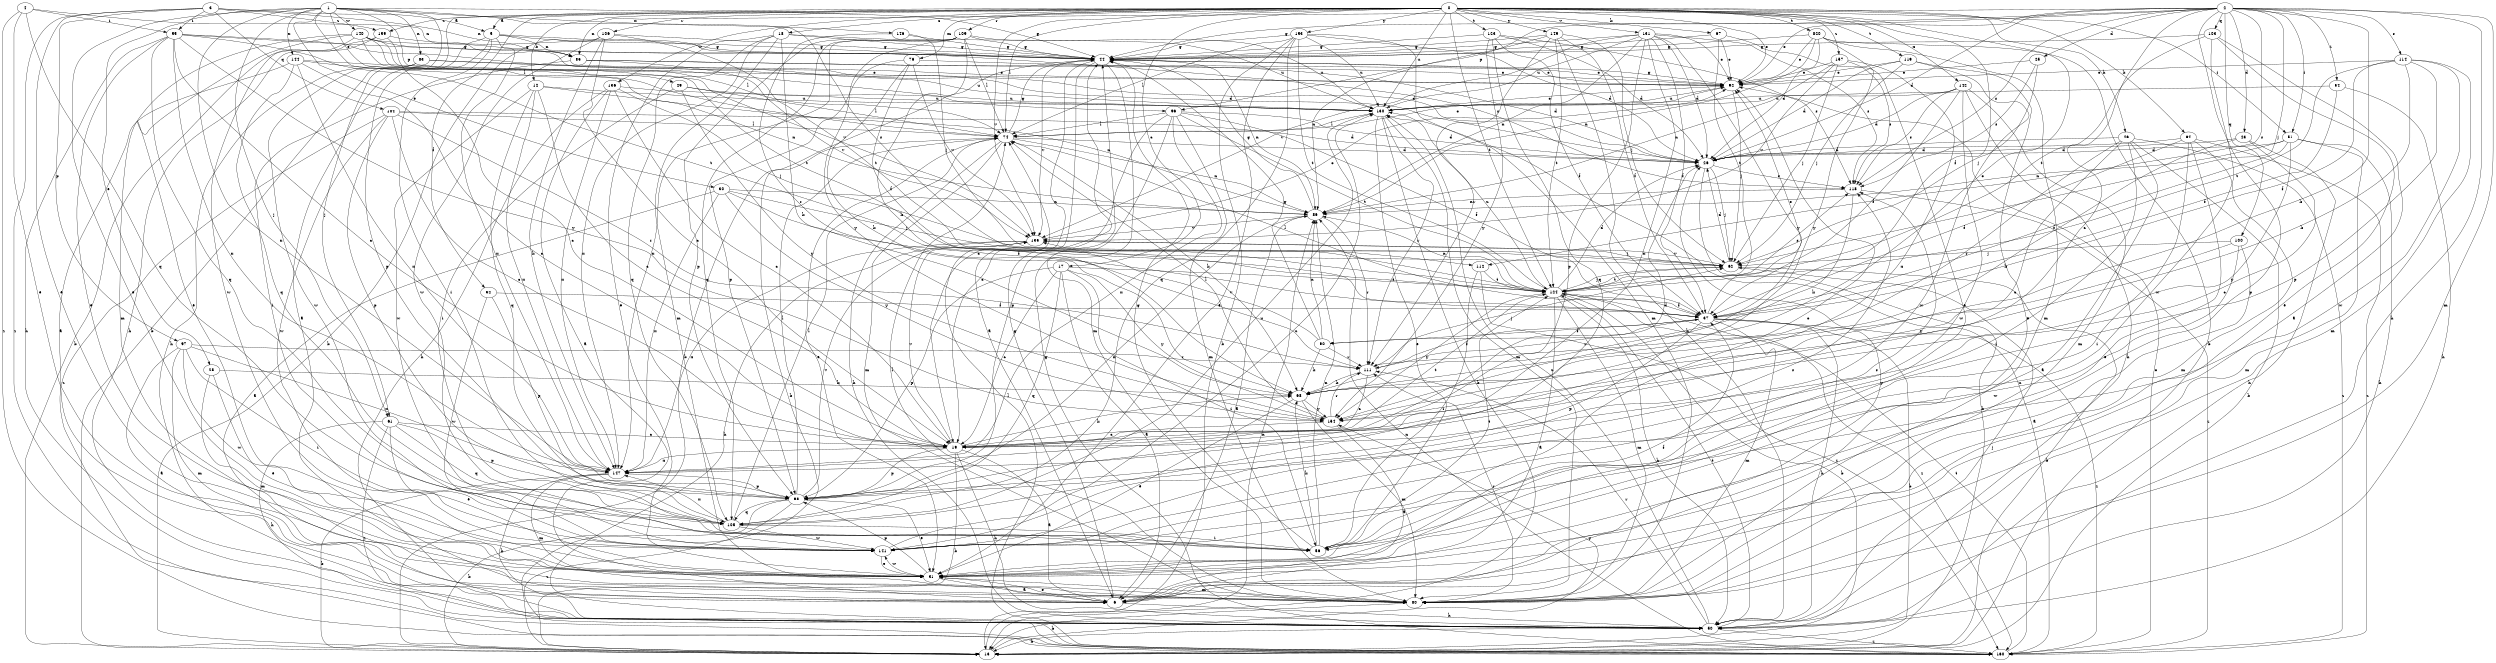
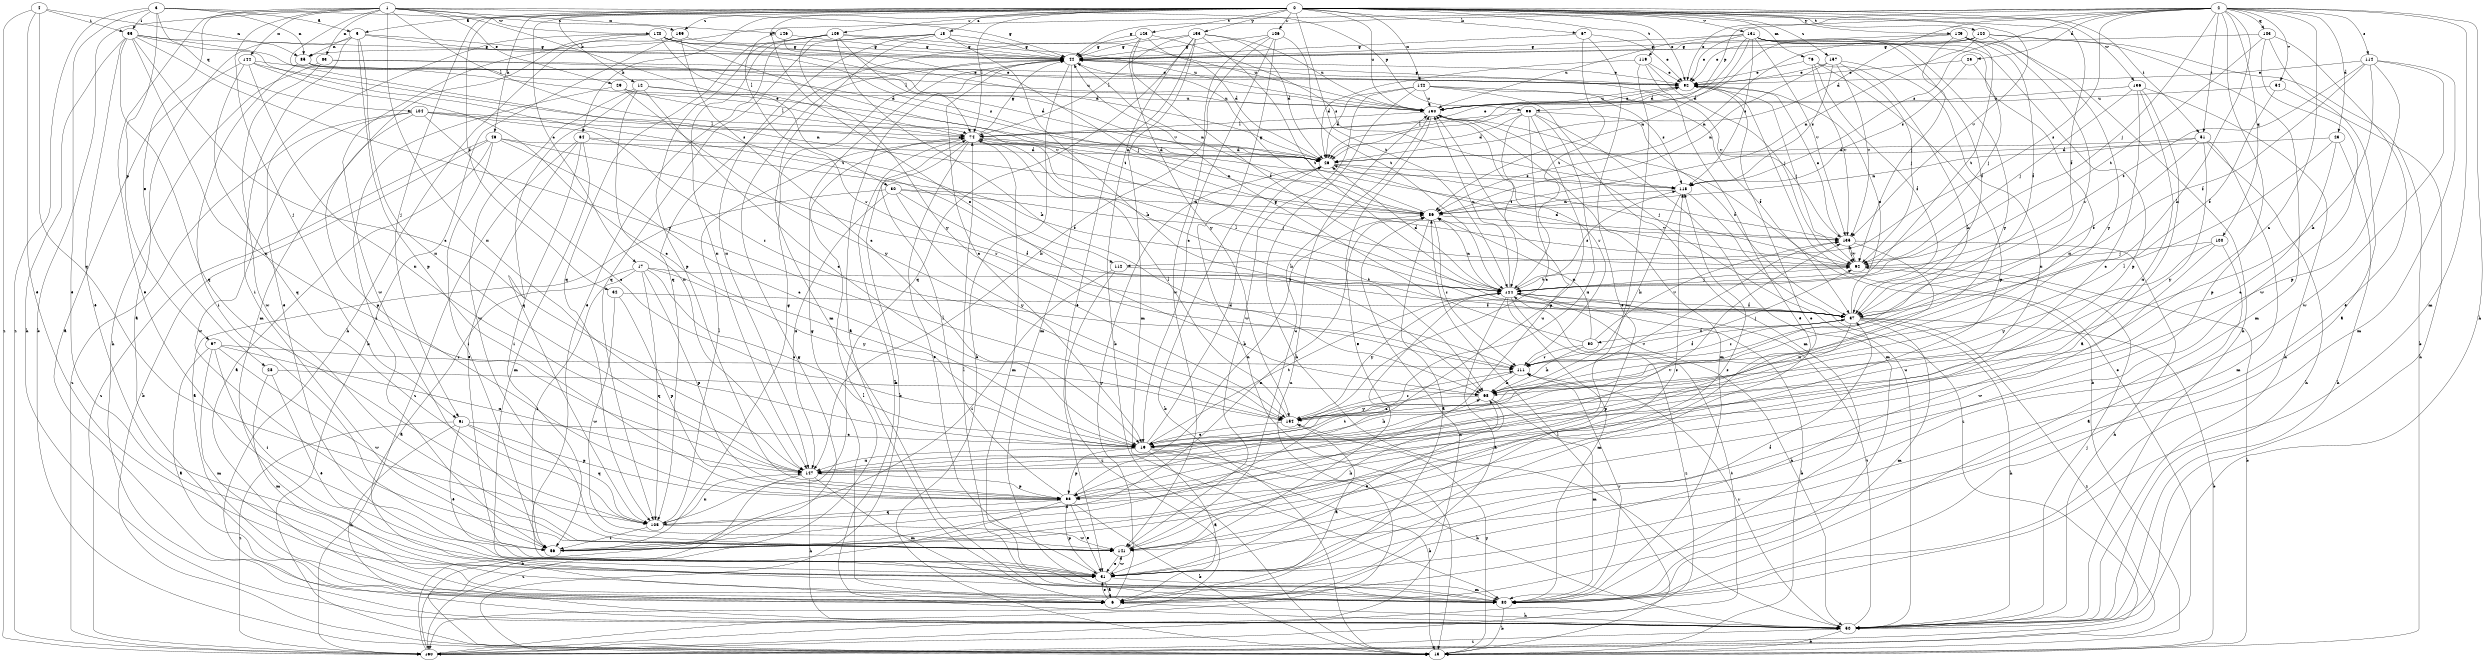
(1817, 34) -> (1981, 34)
(2331, 47) -> (2289, 47)
(2047, 142) -> (867, 138)
(2006, 267) -> (2124, 267)
(1263, 435) -> (1558, 435)
